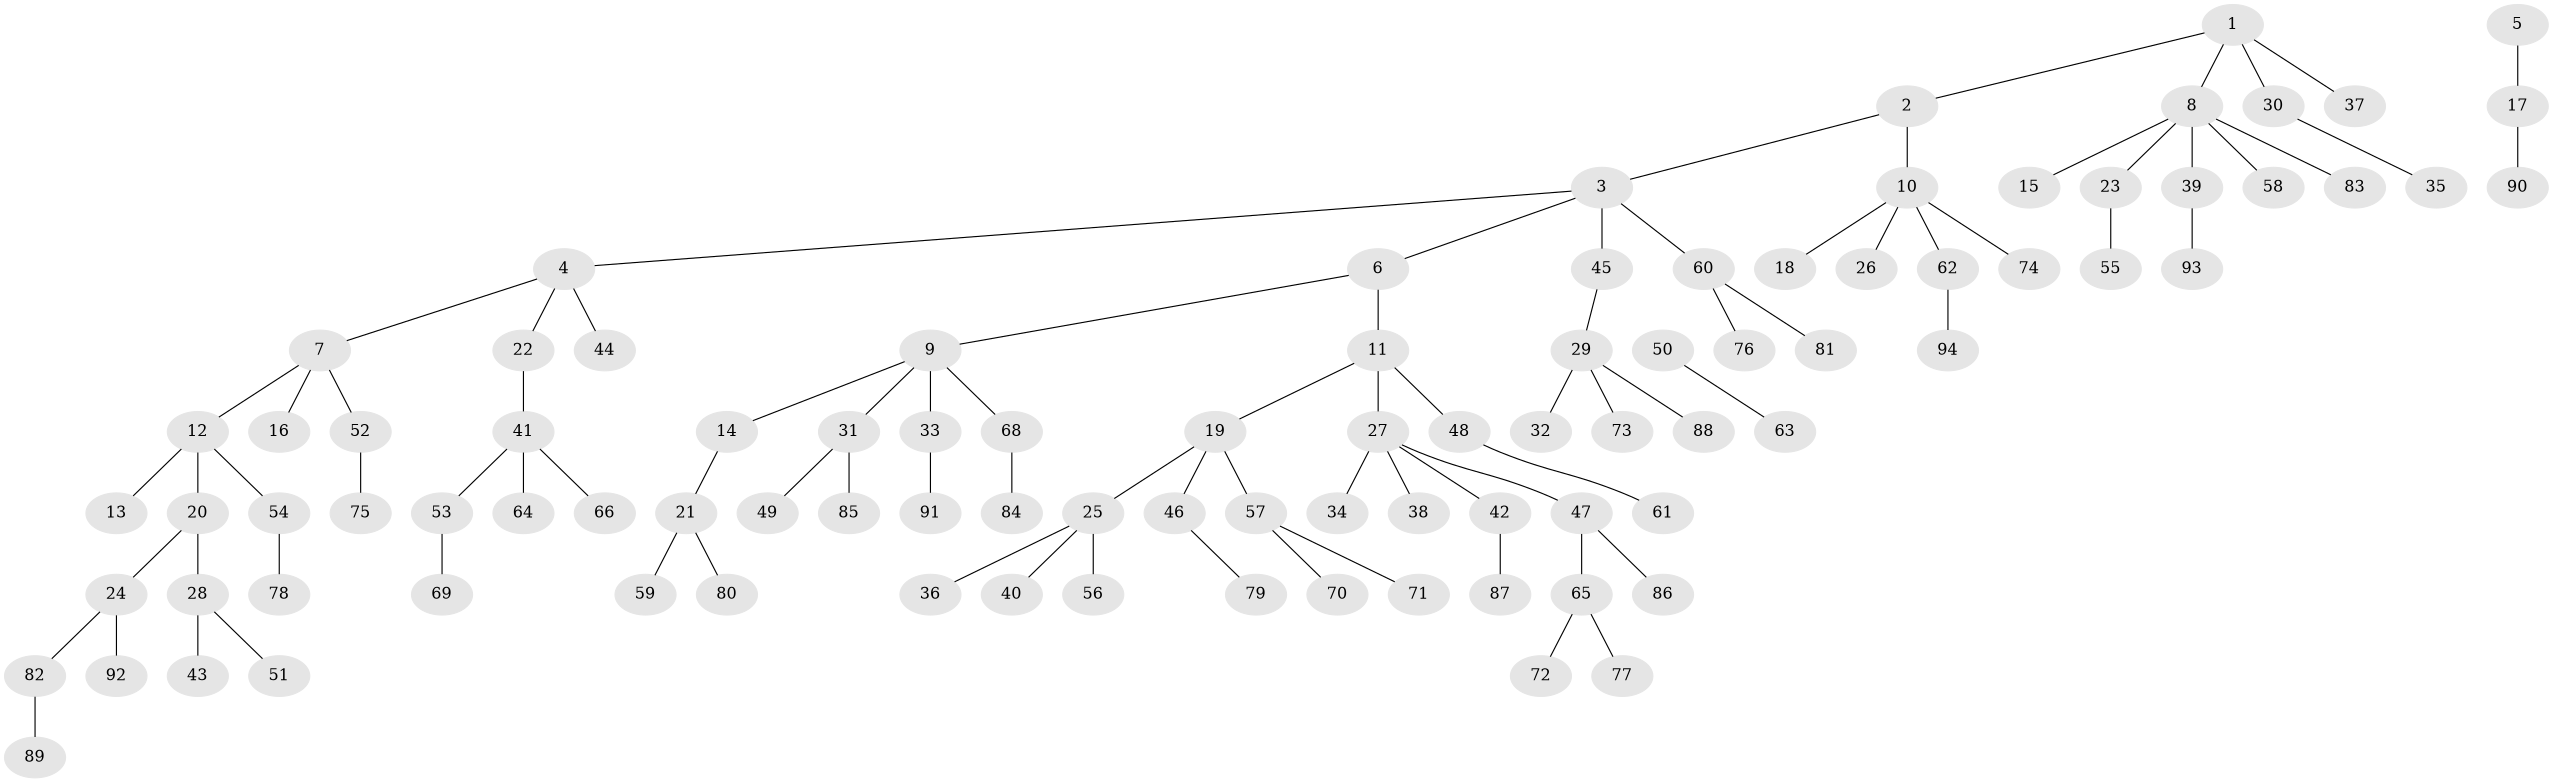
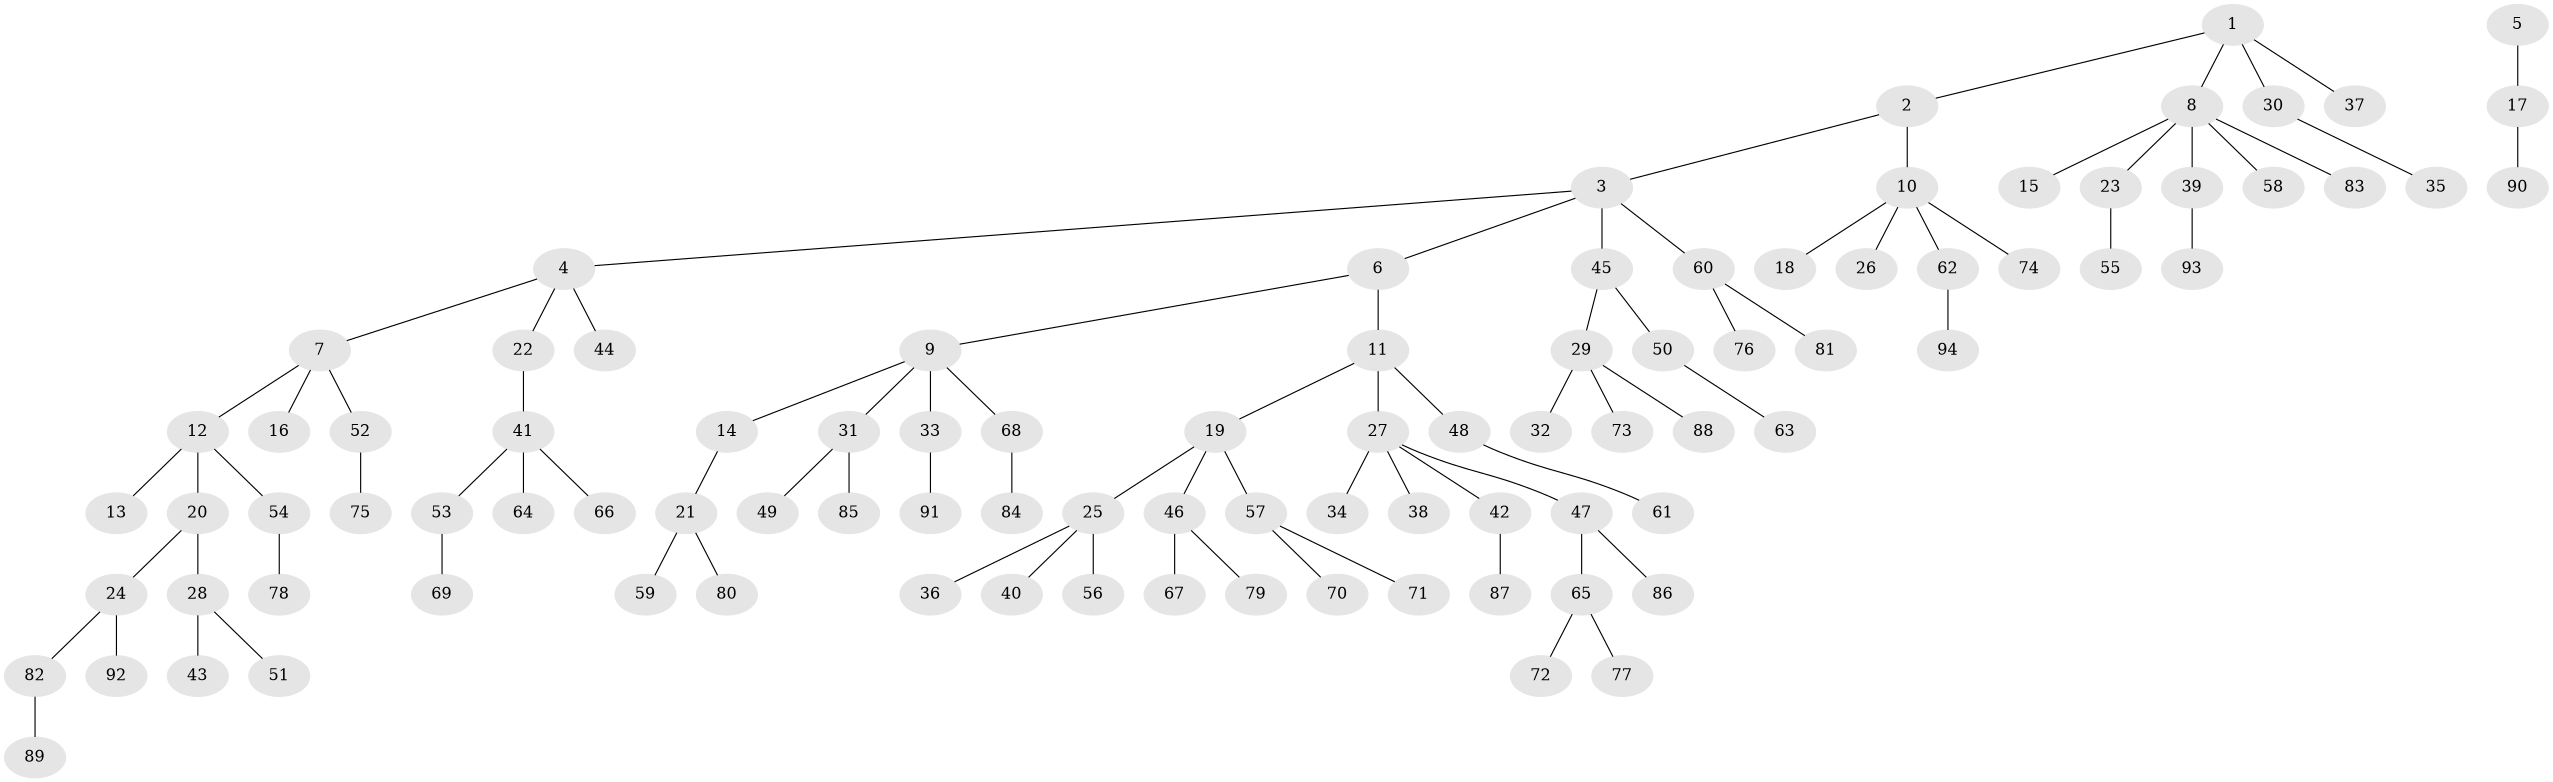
none -> (1633, 310)
none -> (1175, 595)
